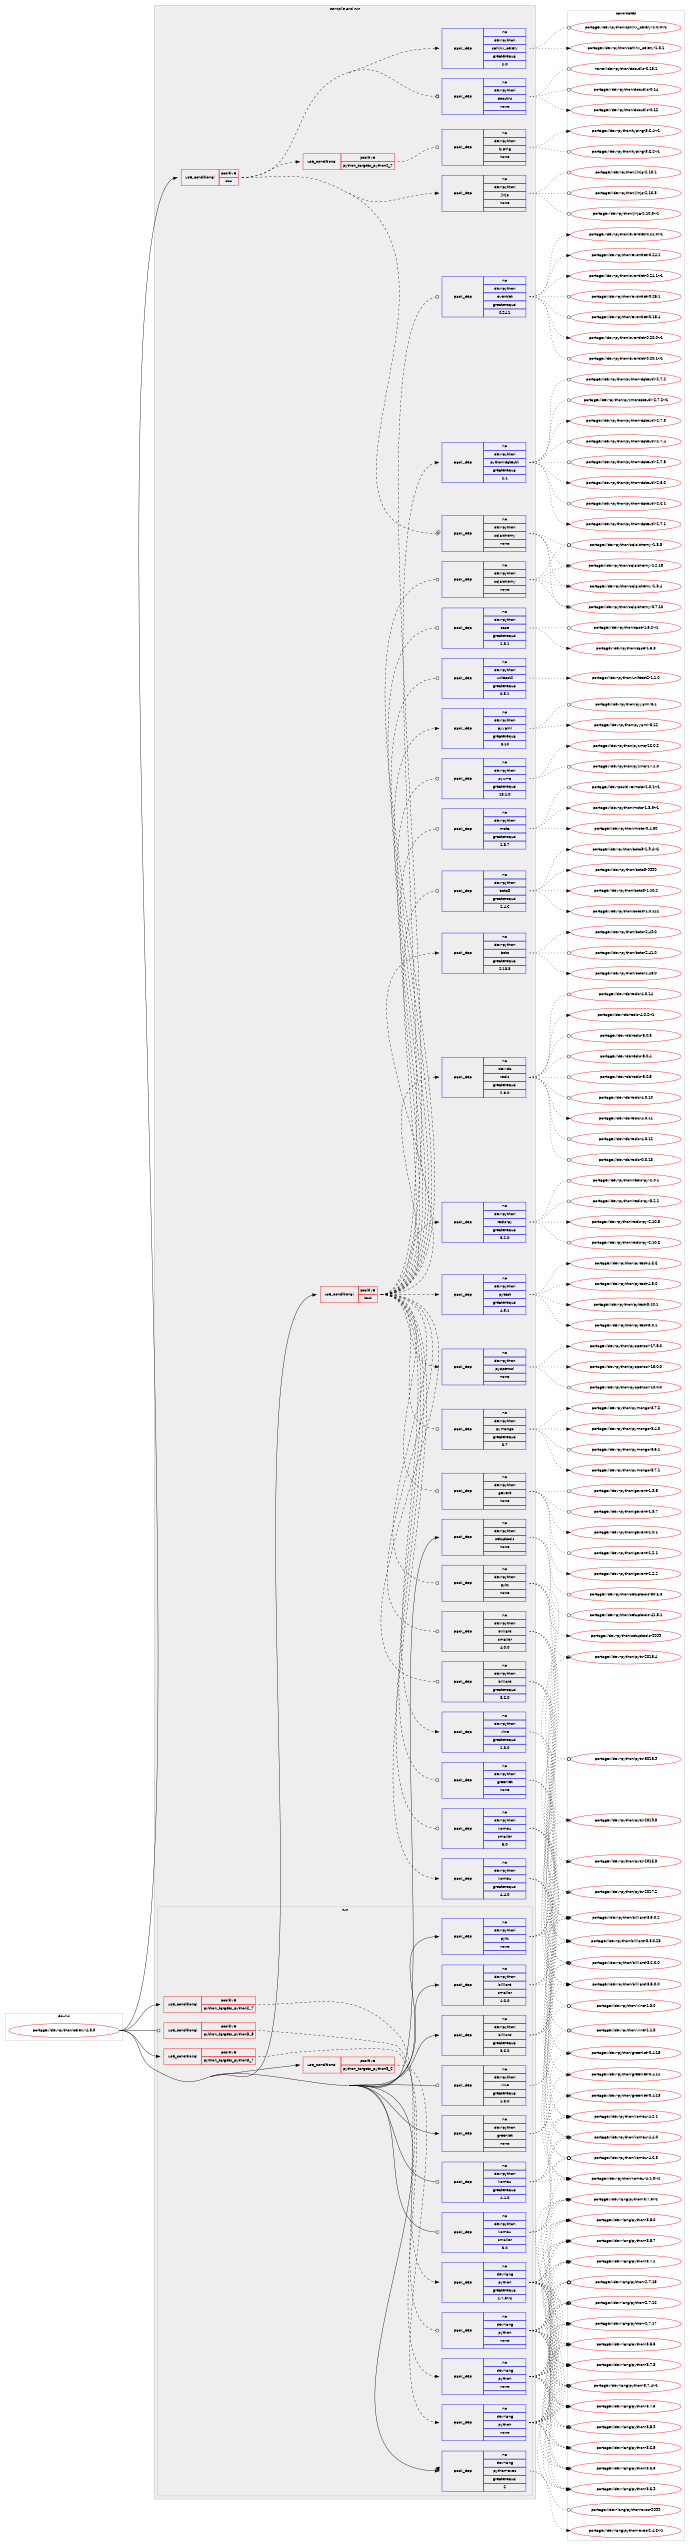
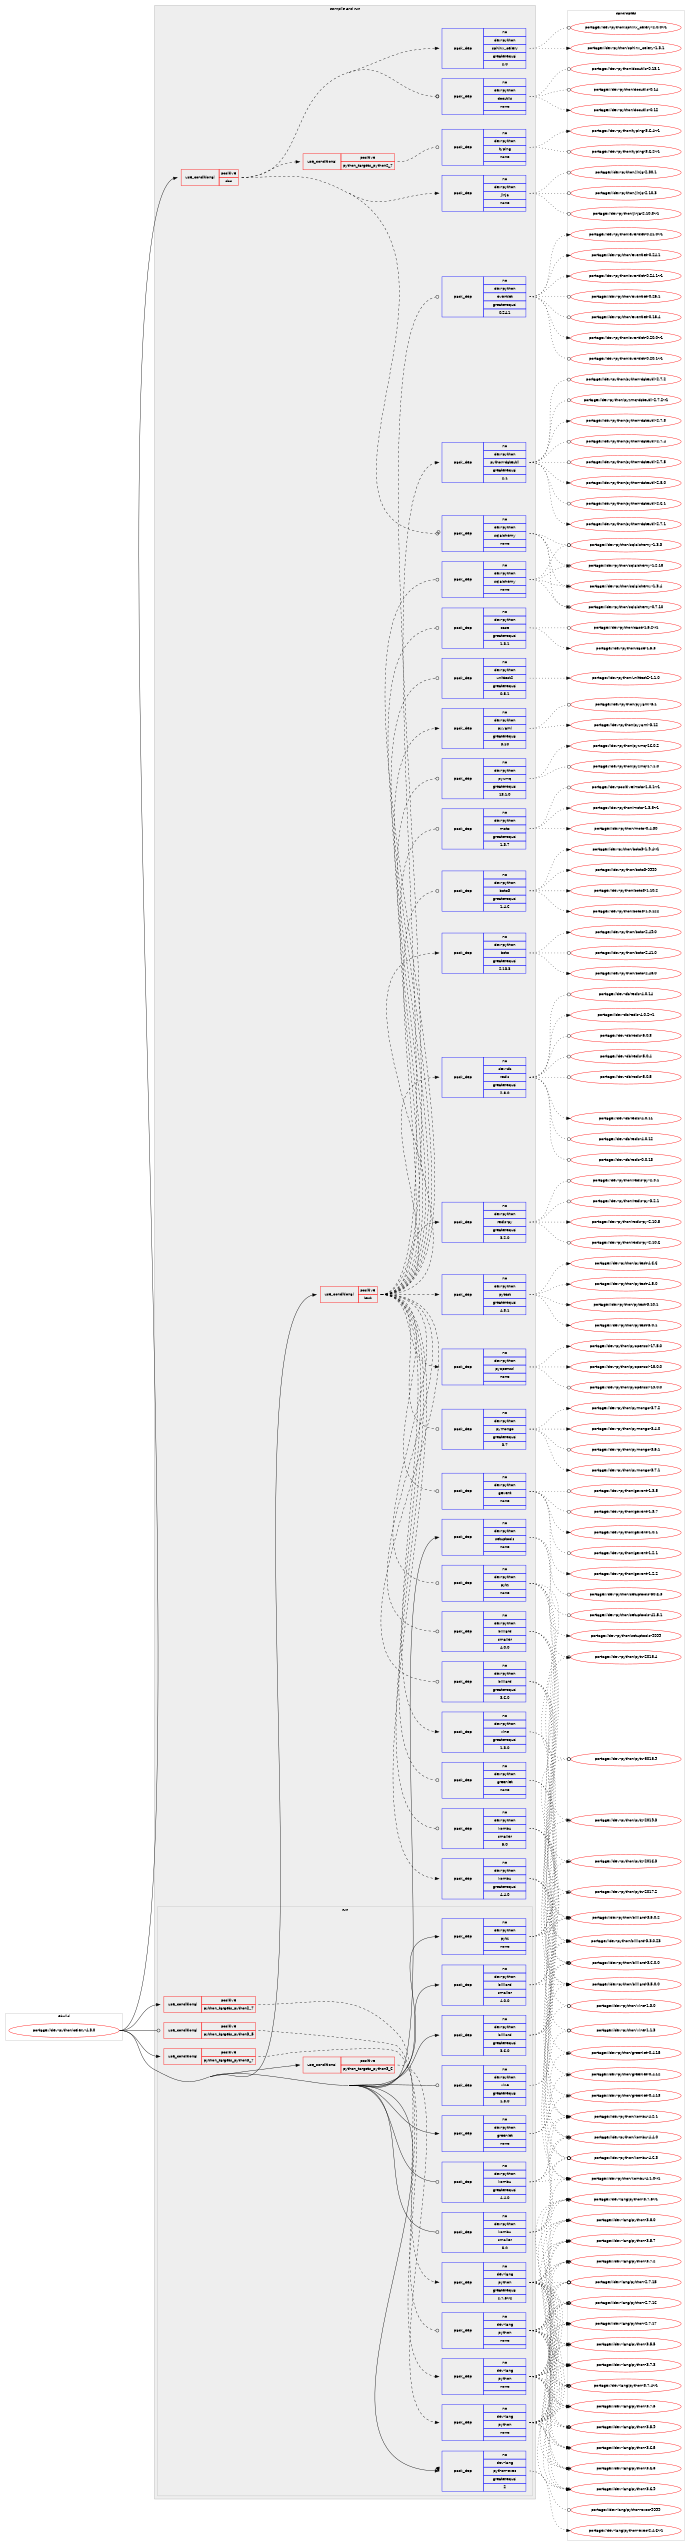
(626, 69) -> (626, 69)
(626, 172) -> (626, 172)
(626, 1098) -> none
